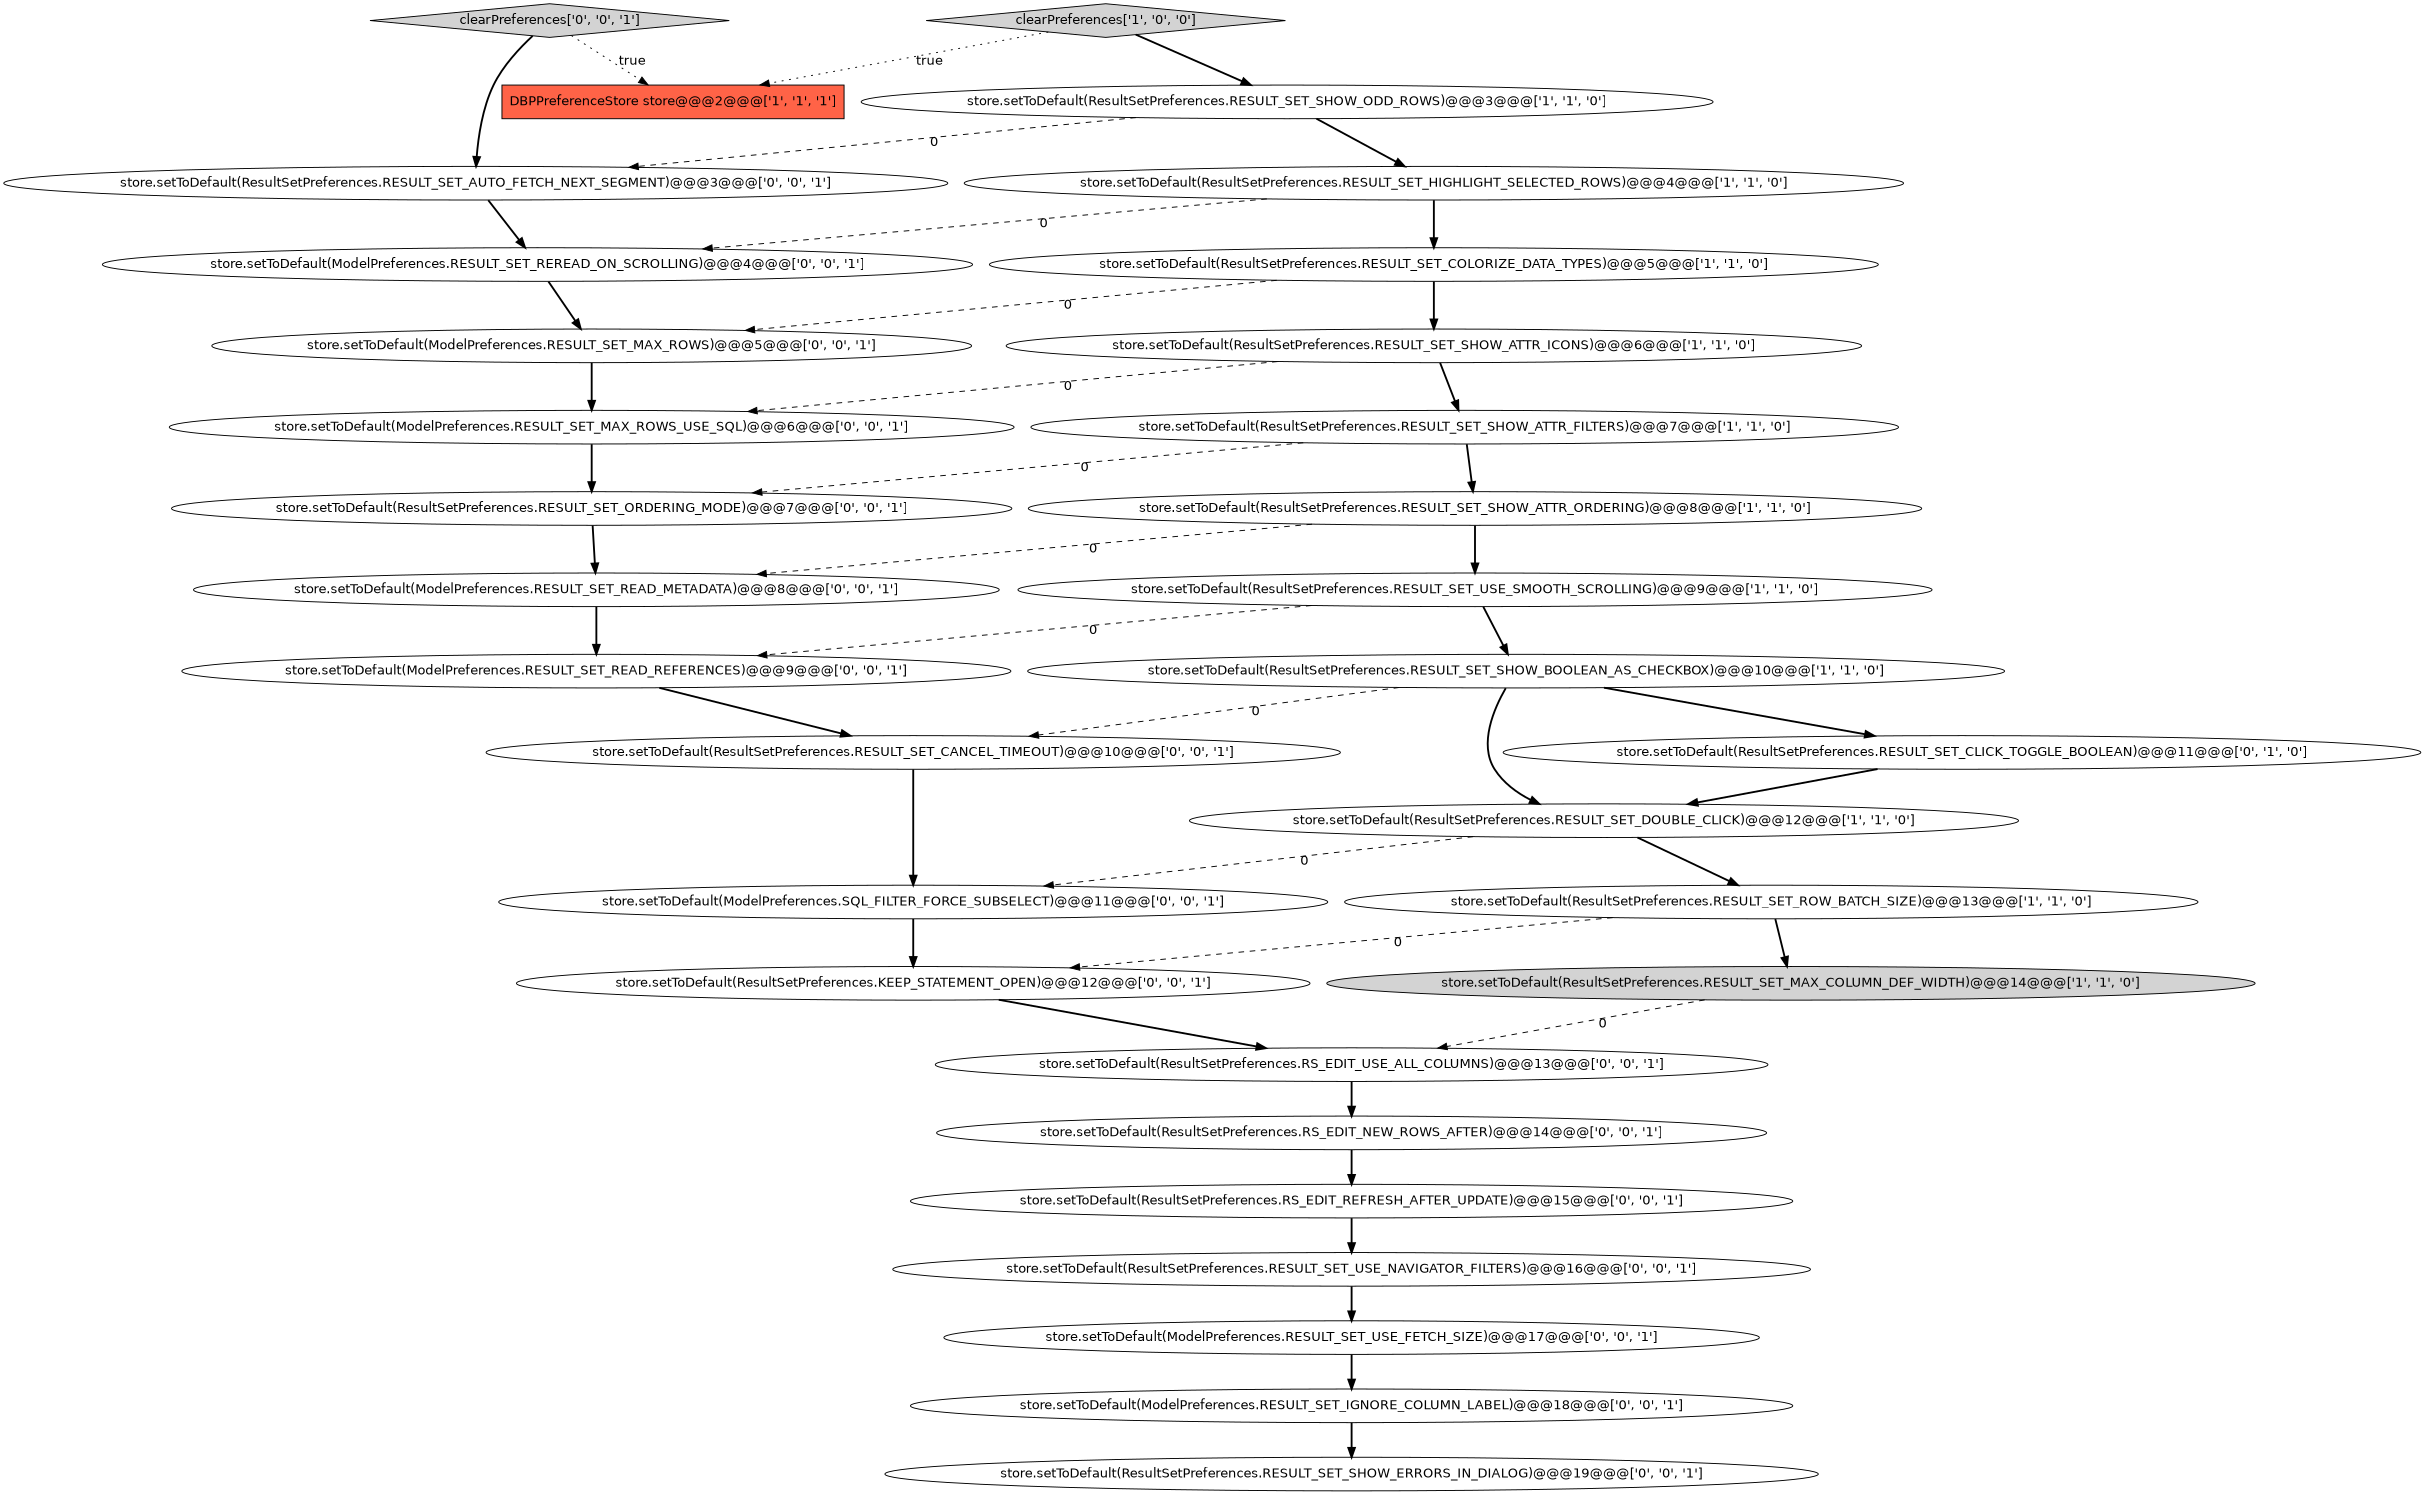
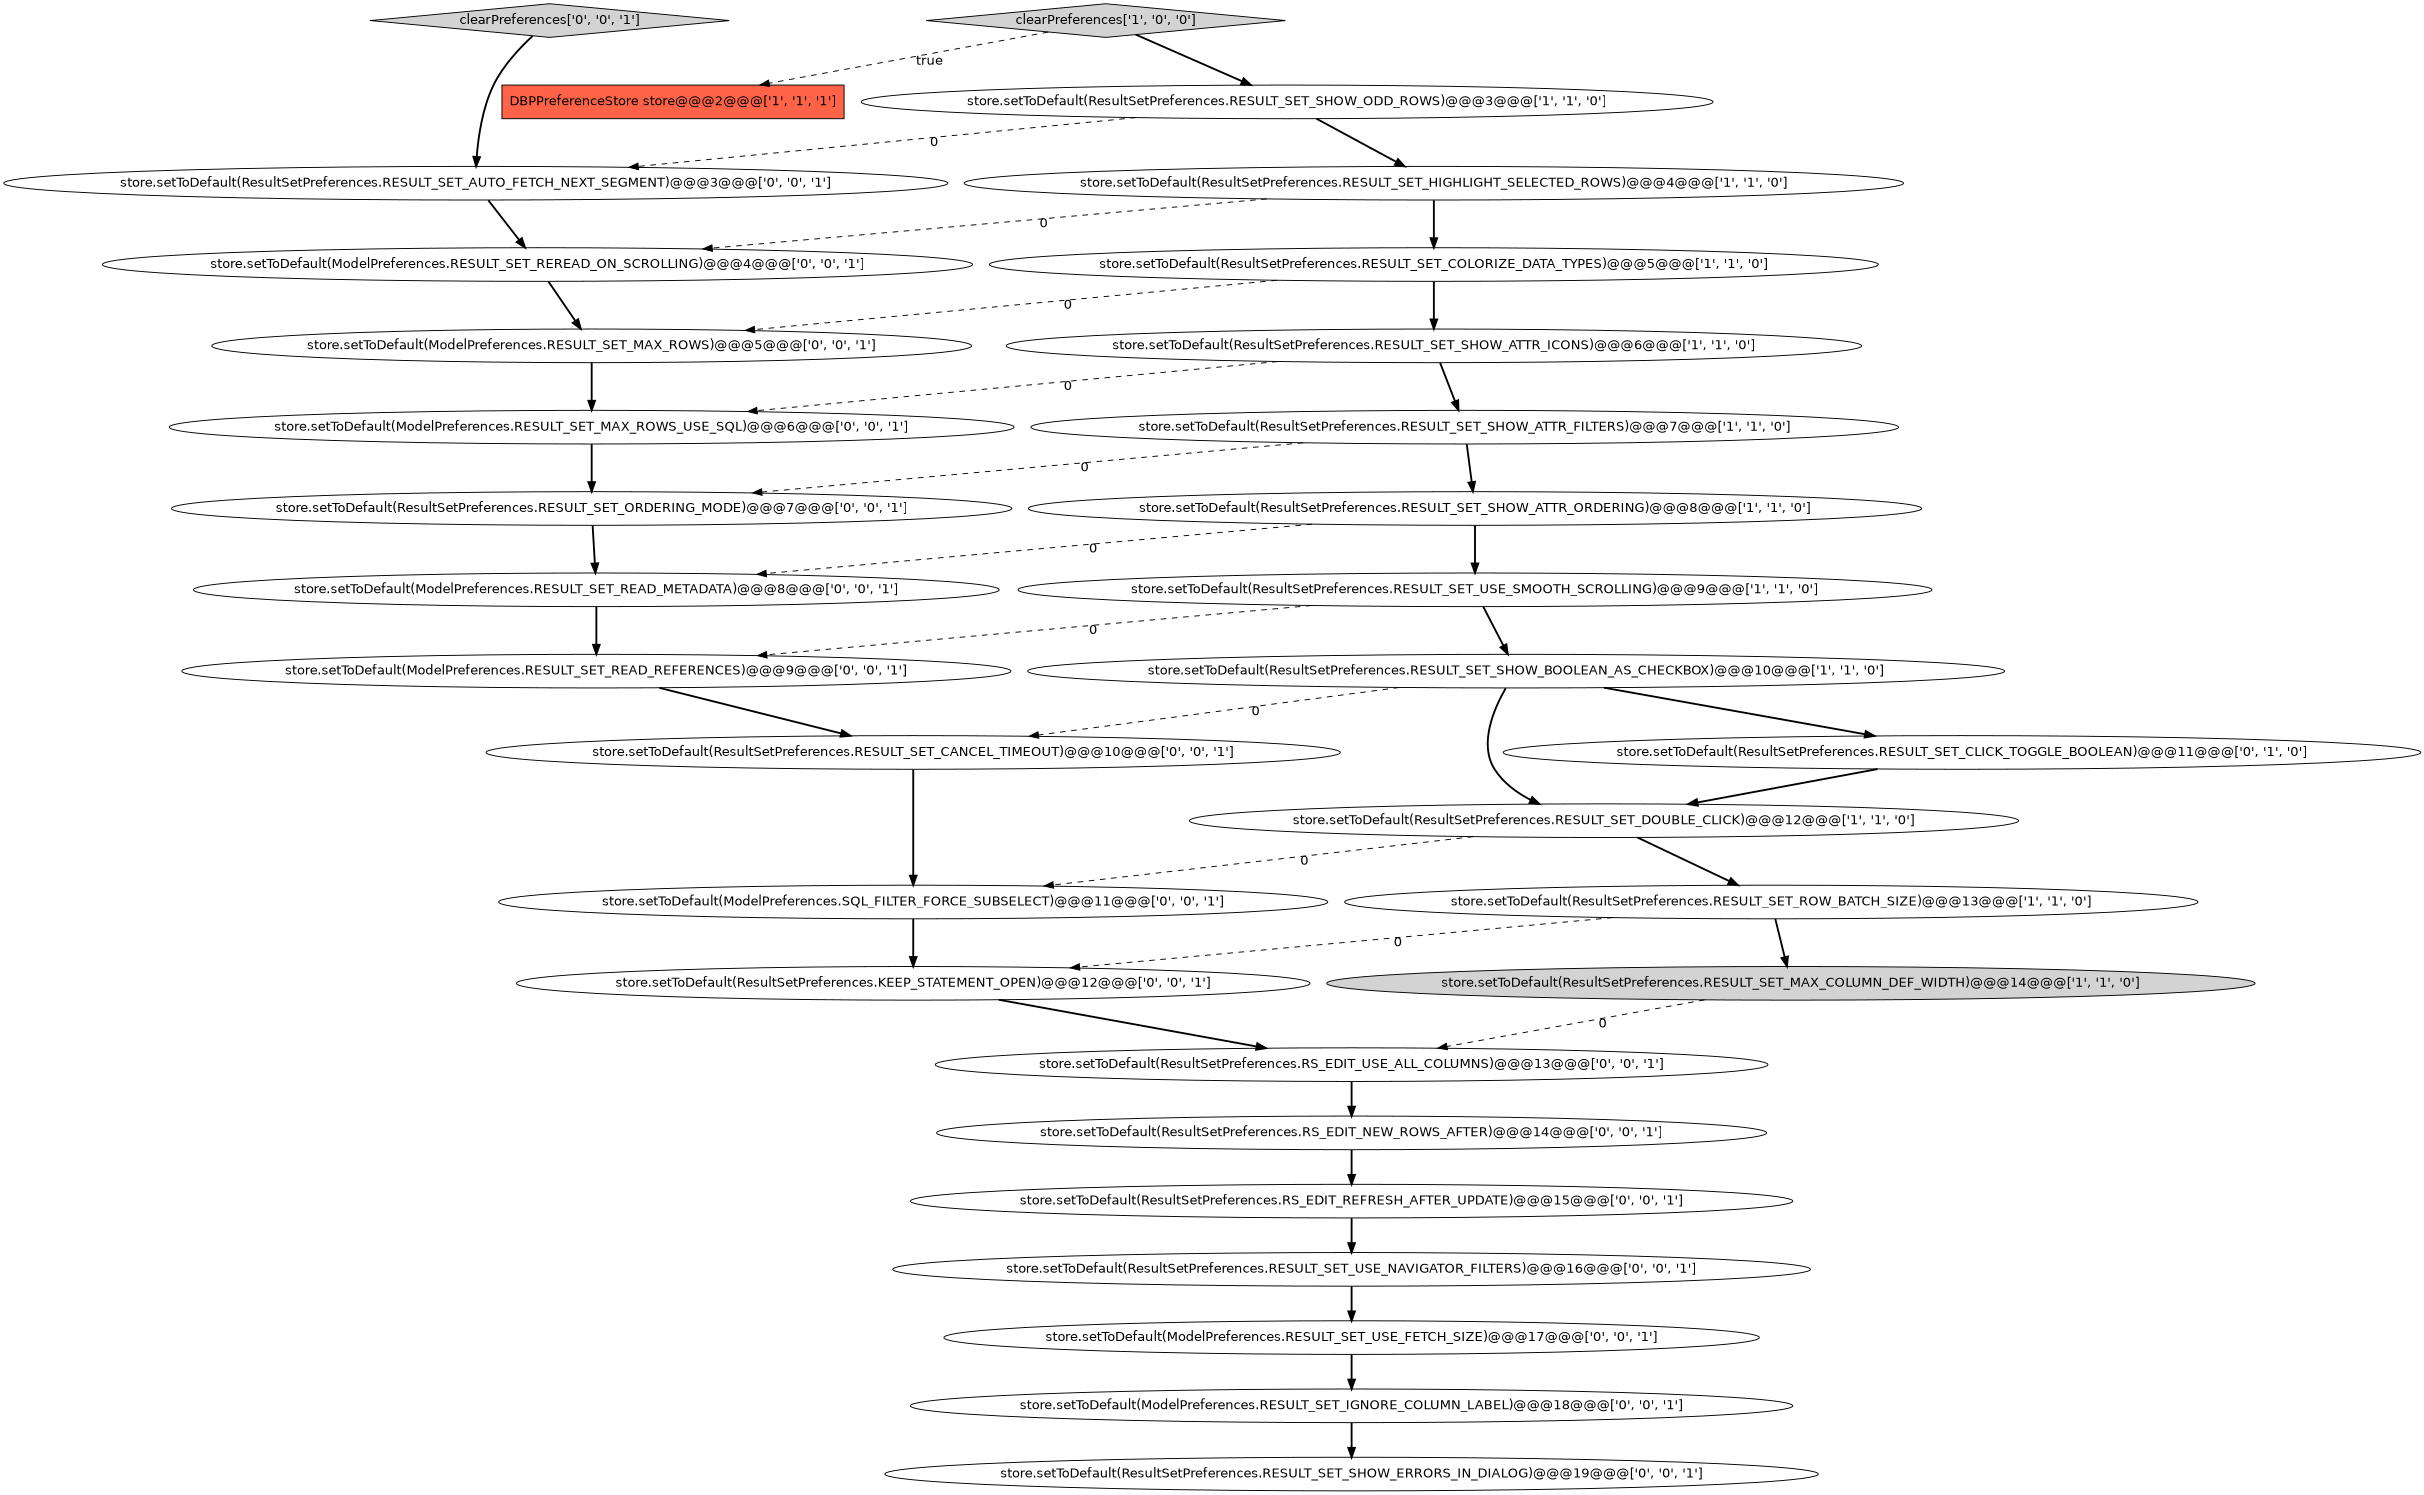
(606, 58) -> none
(909, 58) -> (909, 58)
